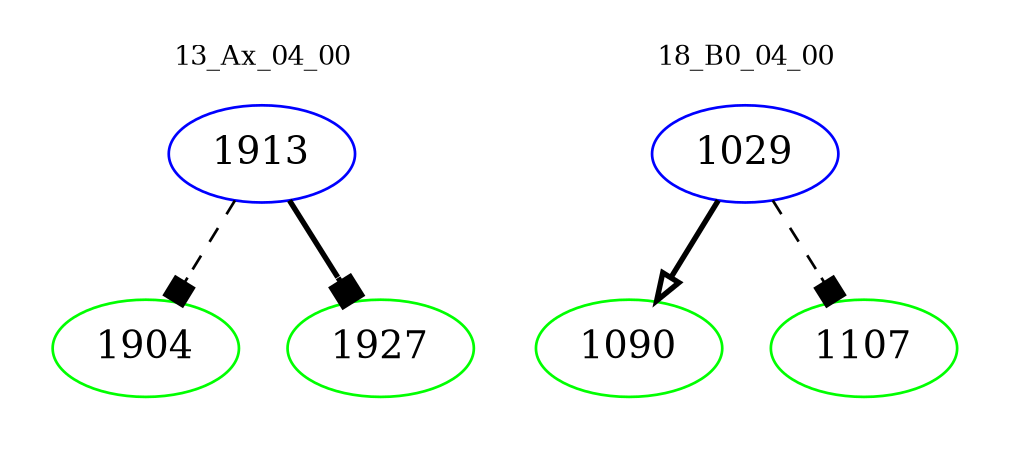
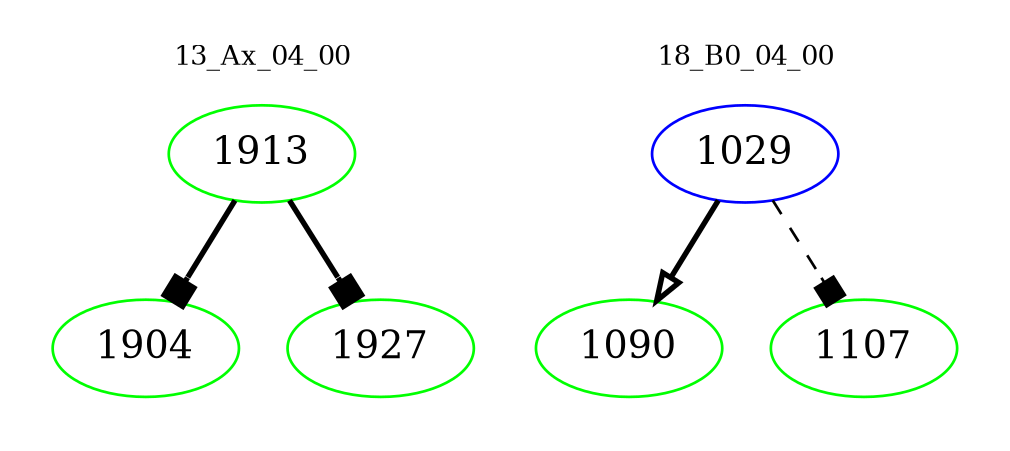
(262, 154) -> (262, 154)
(211, 239) -> (211, 239)
